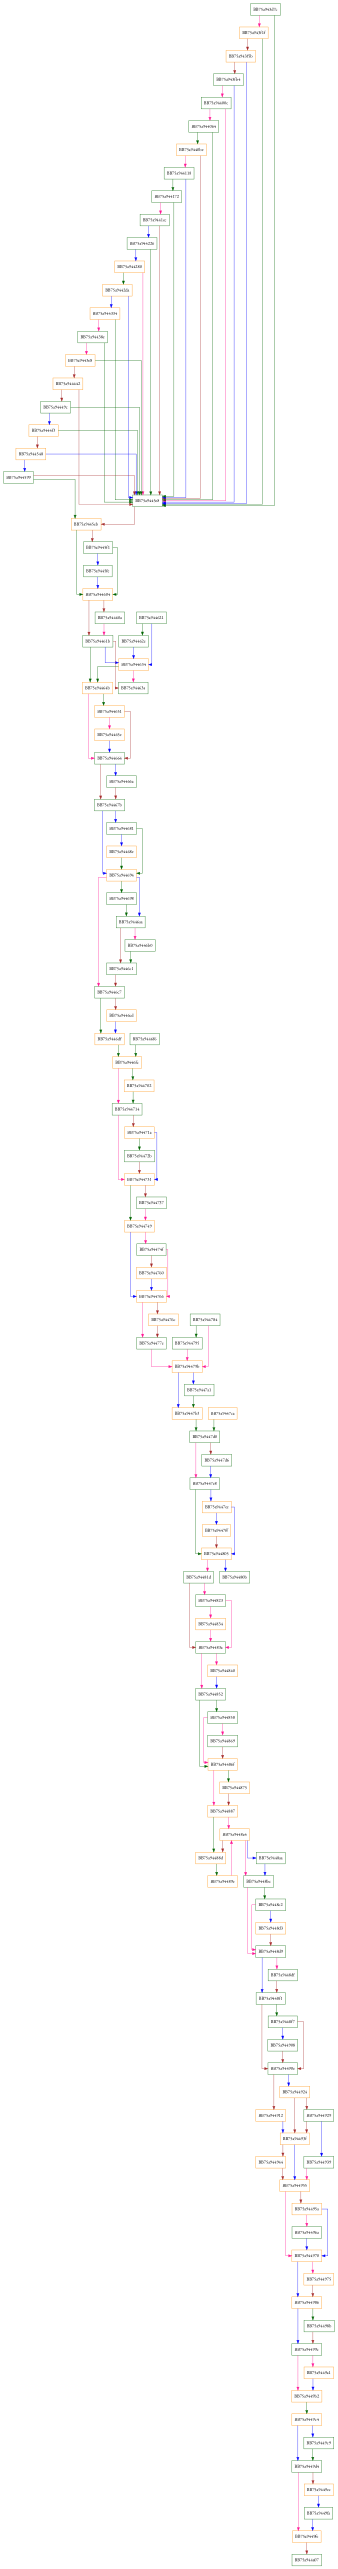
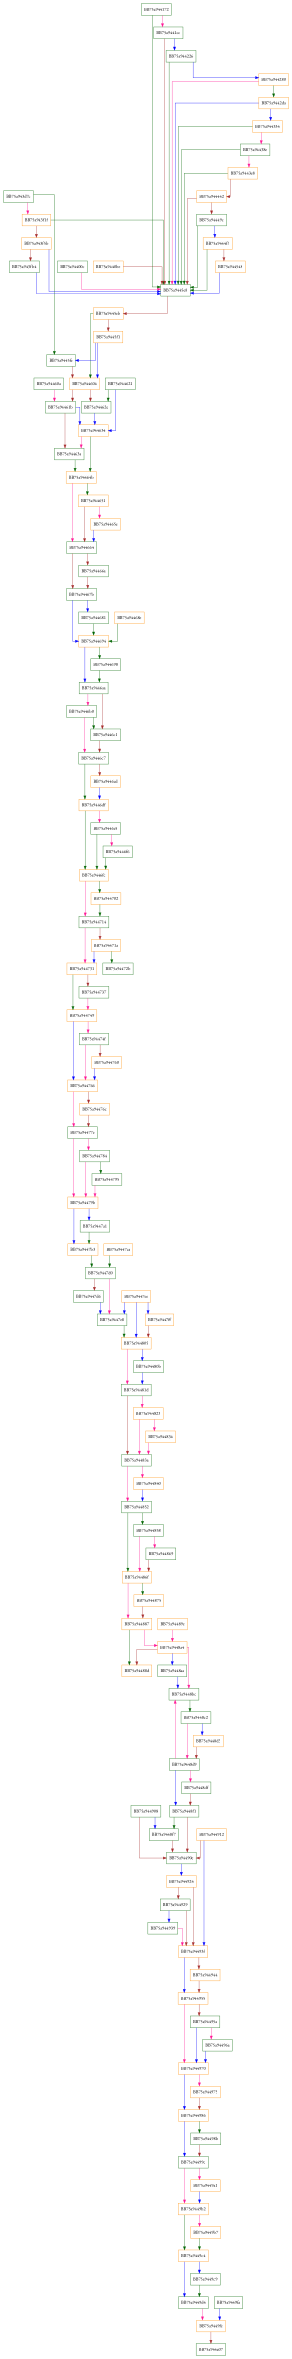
(222, 90) -> none
(204, 126) -> none
(179, 173) -> none
(274, 315) -> (54, 263)
(19, 477) -> none
(98, 548) -> (108, 337)
(118, 569) -> (97, 359)
(98, 581) -> (72, 370)
(104, 604) -> (90, 394)
(90, 663) -> (75, 464)
(116, 768) -> (88, 558)
none -> (106, 828)
(122, 838) -> none
(99, 926) -> (85, 733)
none -> (88, 1143)
(139, 1166) -> none
none -> (142, 1377)
(211, 1494) -> (124, 1306)
(211, 1601) -> (148, 1413)
(217, 1868) -> none
(248, 1923) -> (175, 1731)
(283, 2032) -> (155, 1821)
(274, 2090) -> (200, 1850)
(307, 2172) -> (182, 1933)
(307, 2209) -> (205, 2022)
none -> (206, 2232)
(319, 2490) -> none
